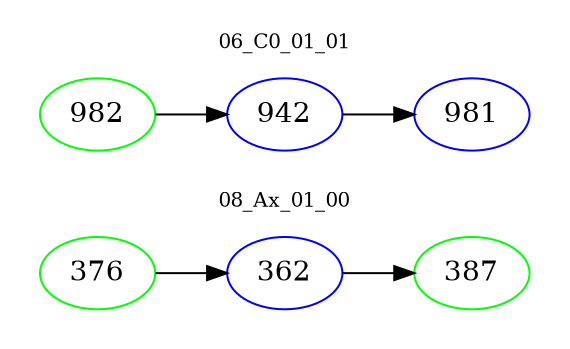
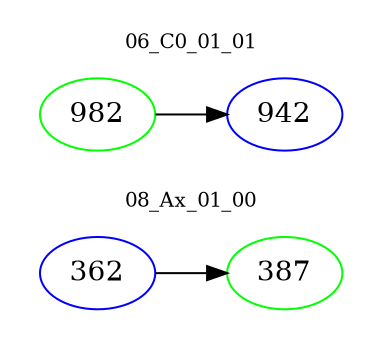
(472, 114) -> none
(98, 273) -> none
